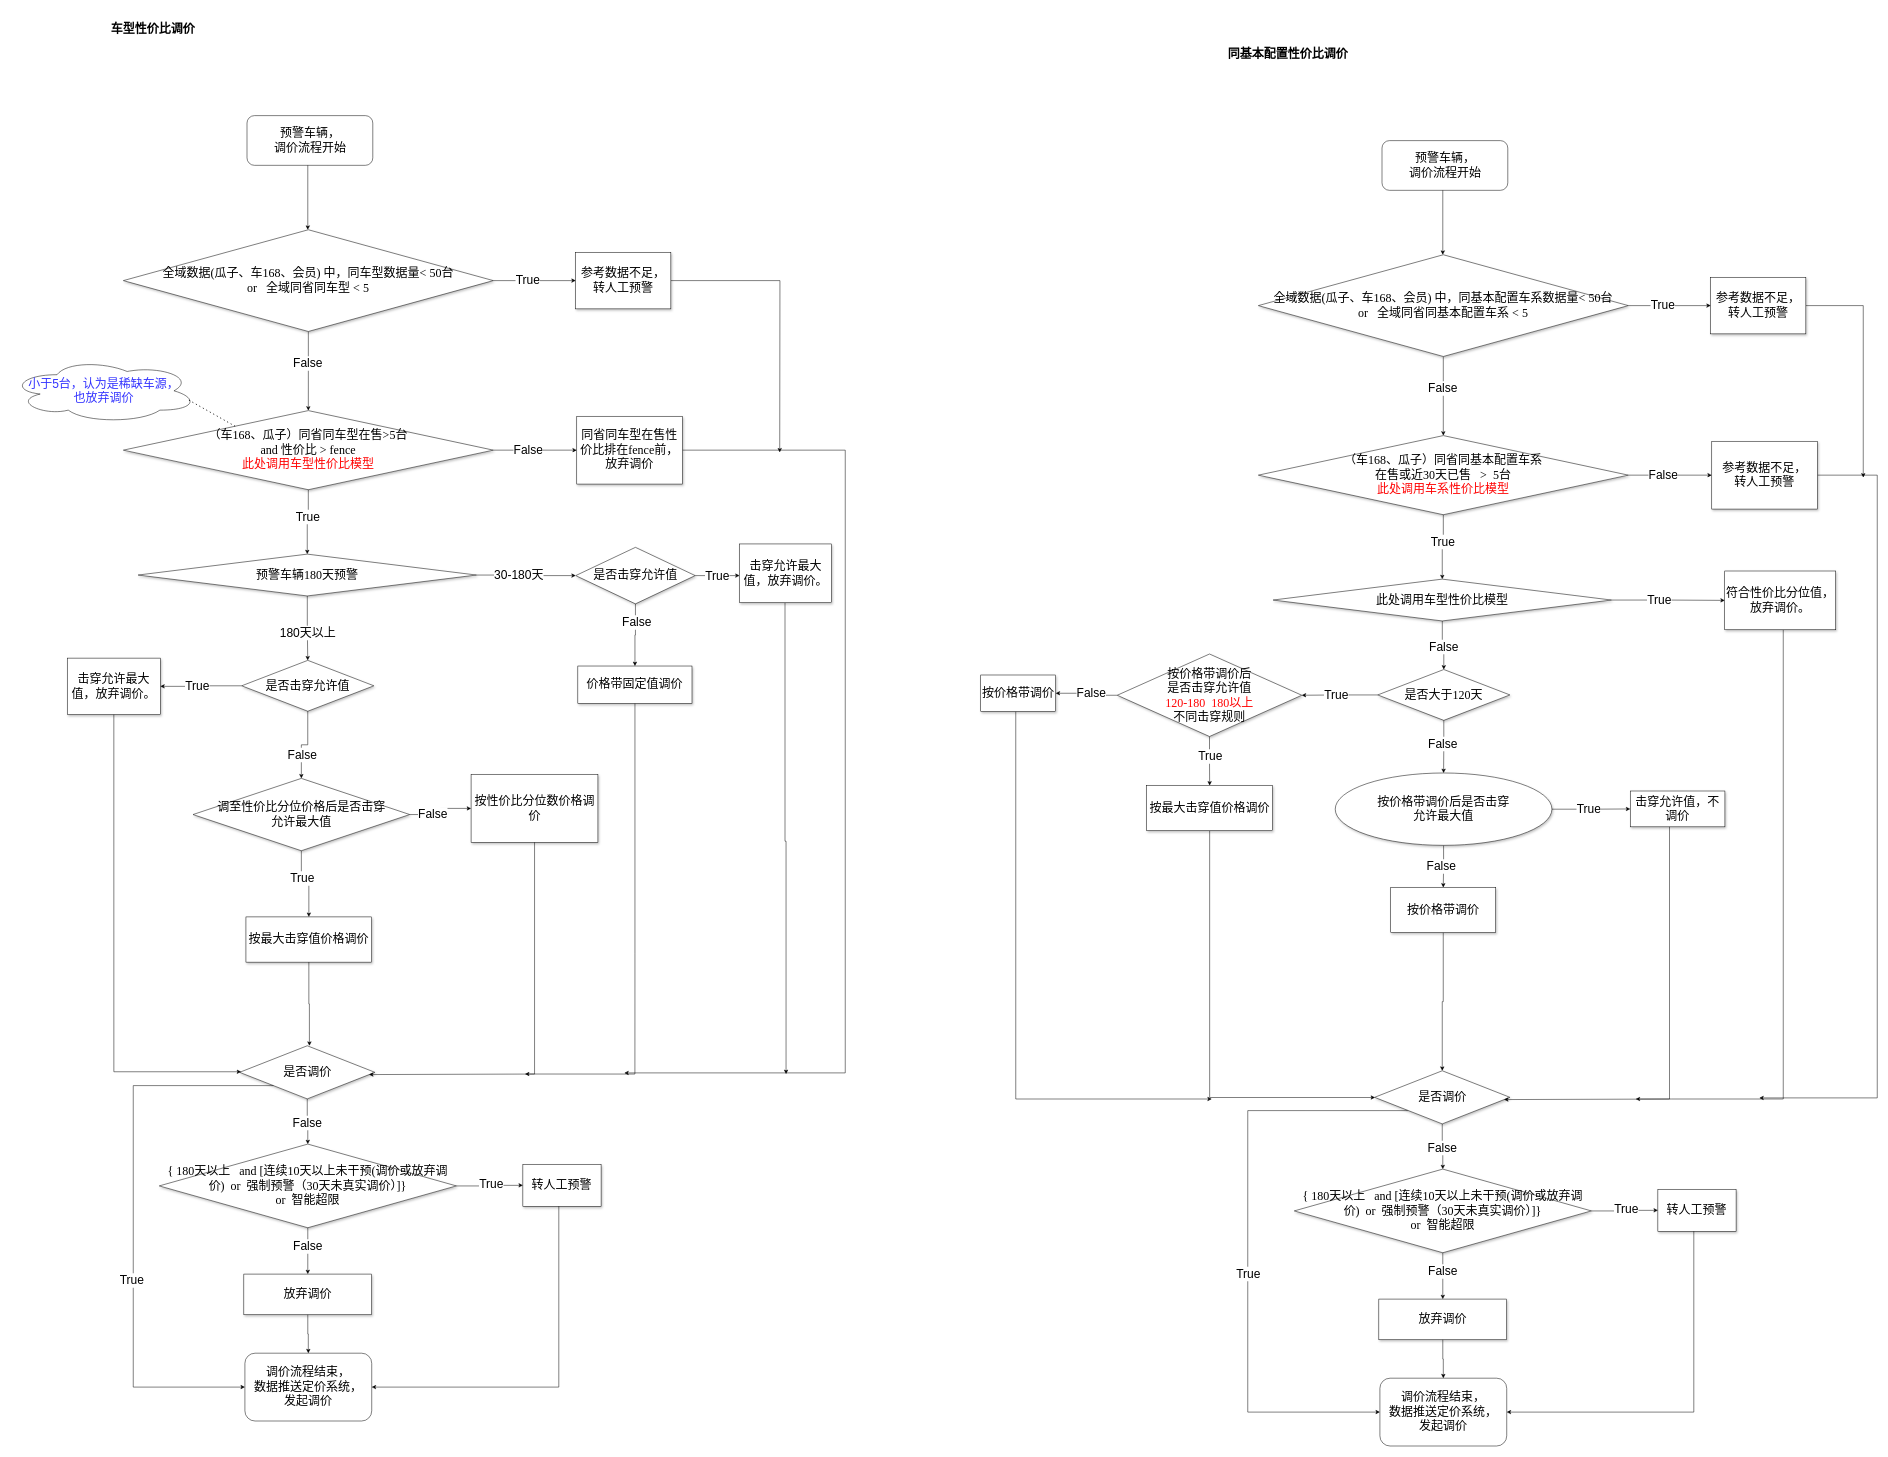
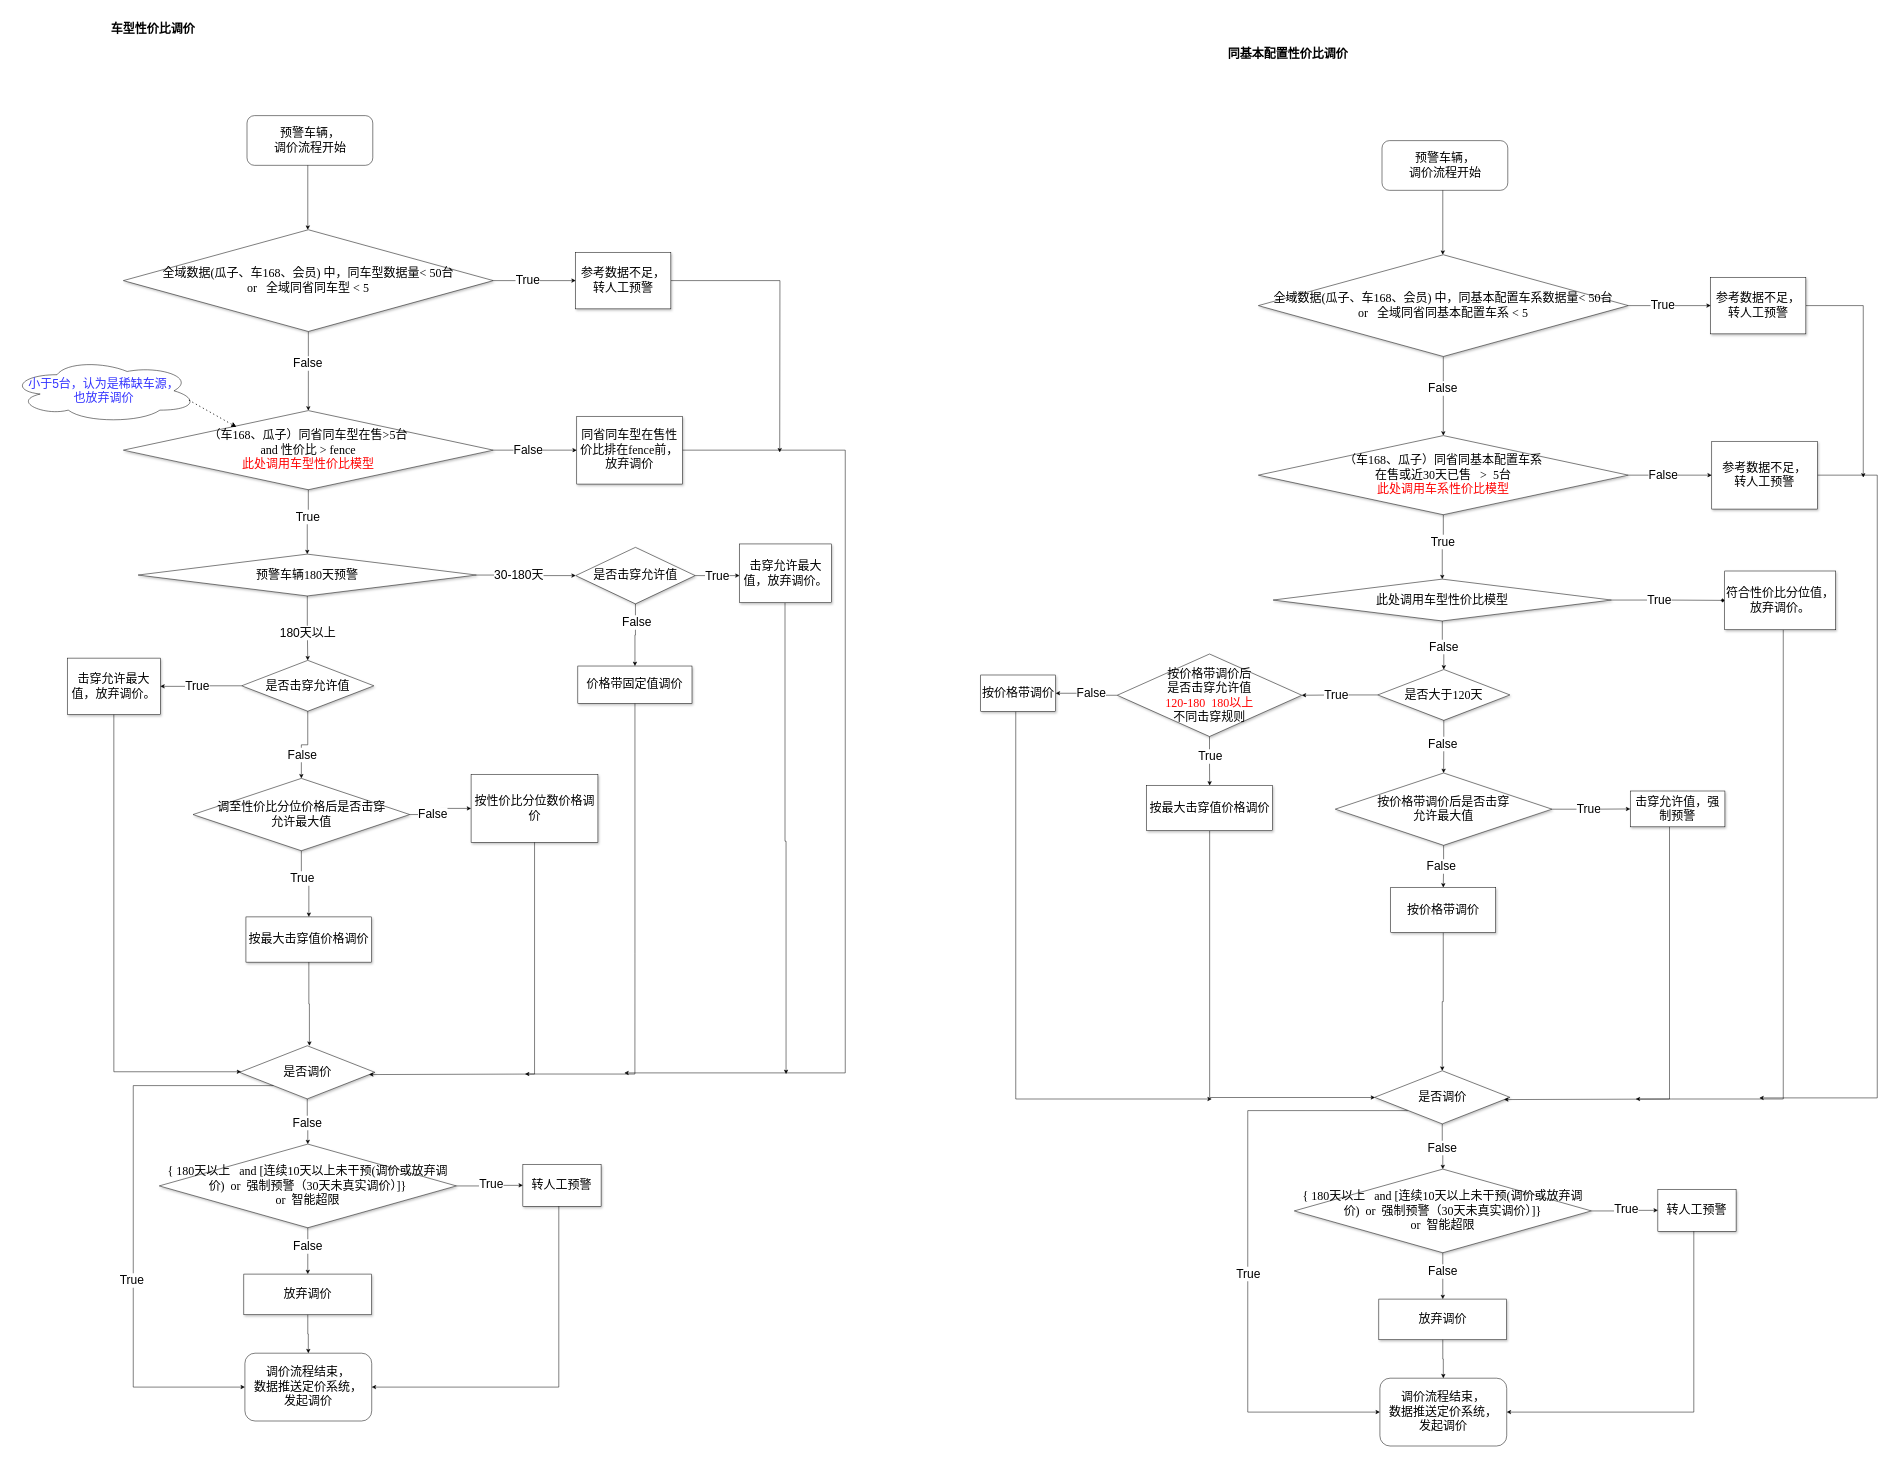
(233, 425) -> (231, 424)
(1720, 600) -> (1719, 600)
(1444, 809) -> (1444, 809)
(1678, 809) -> (1678, 809)
